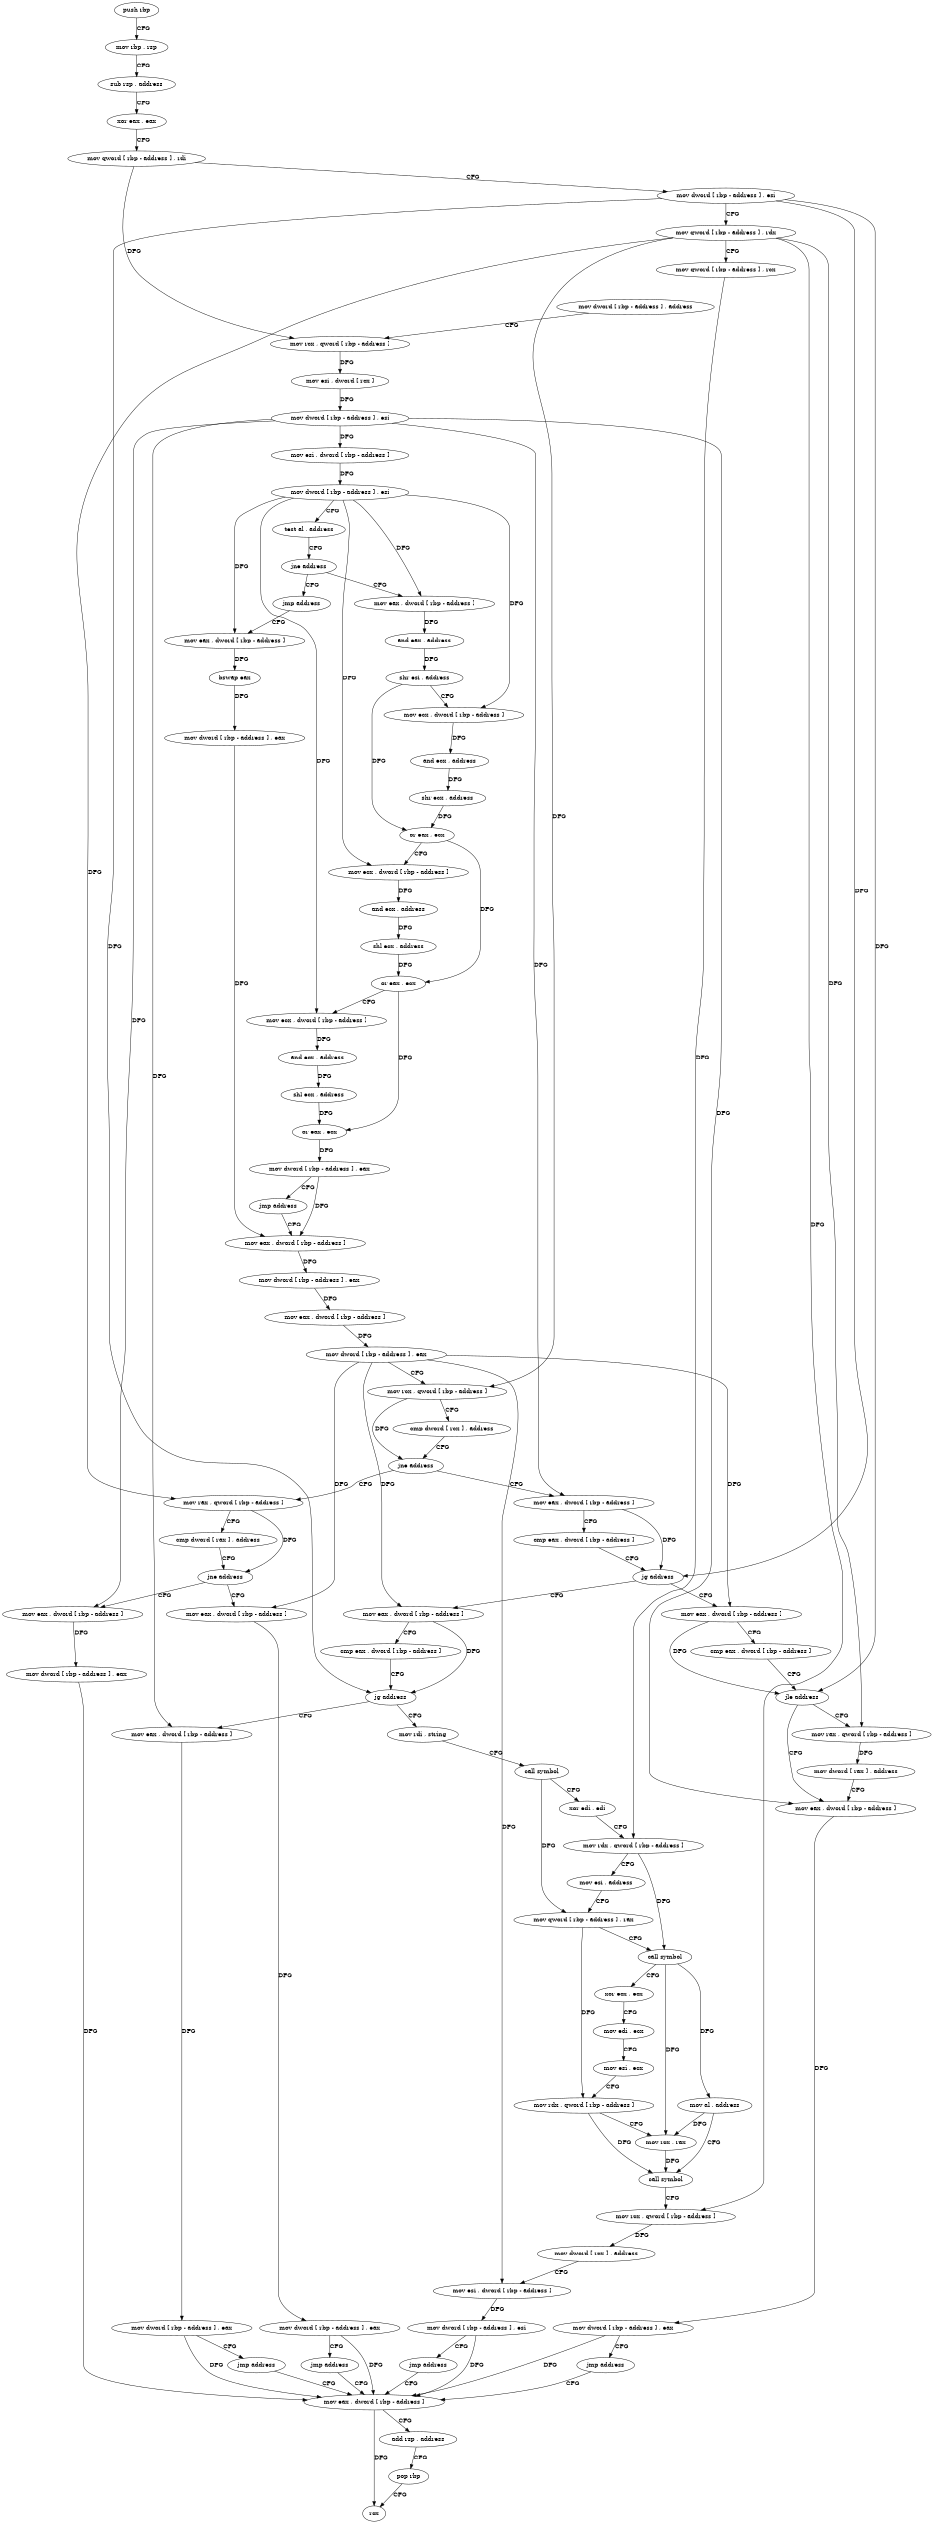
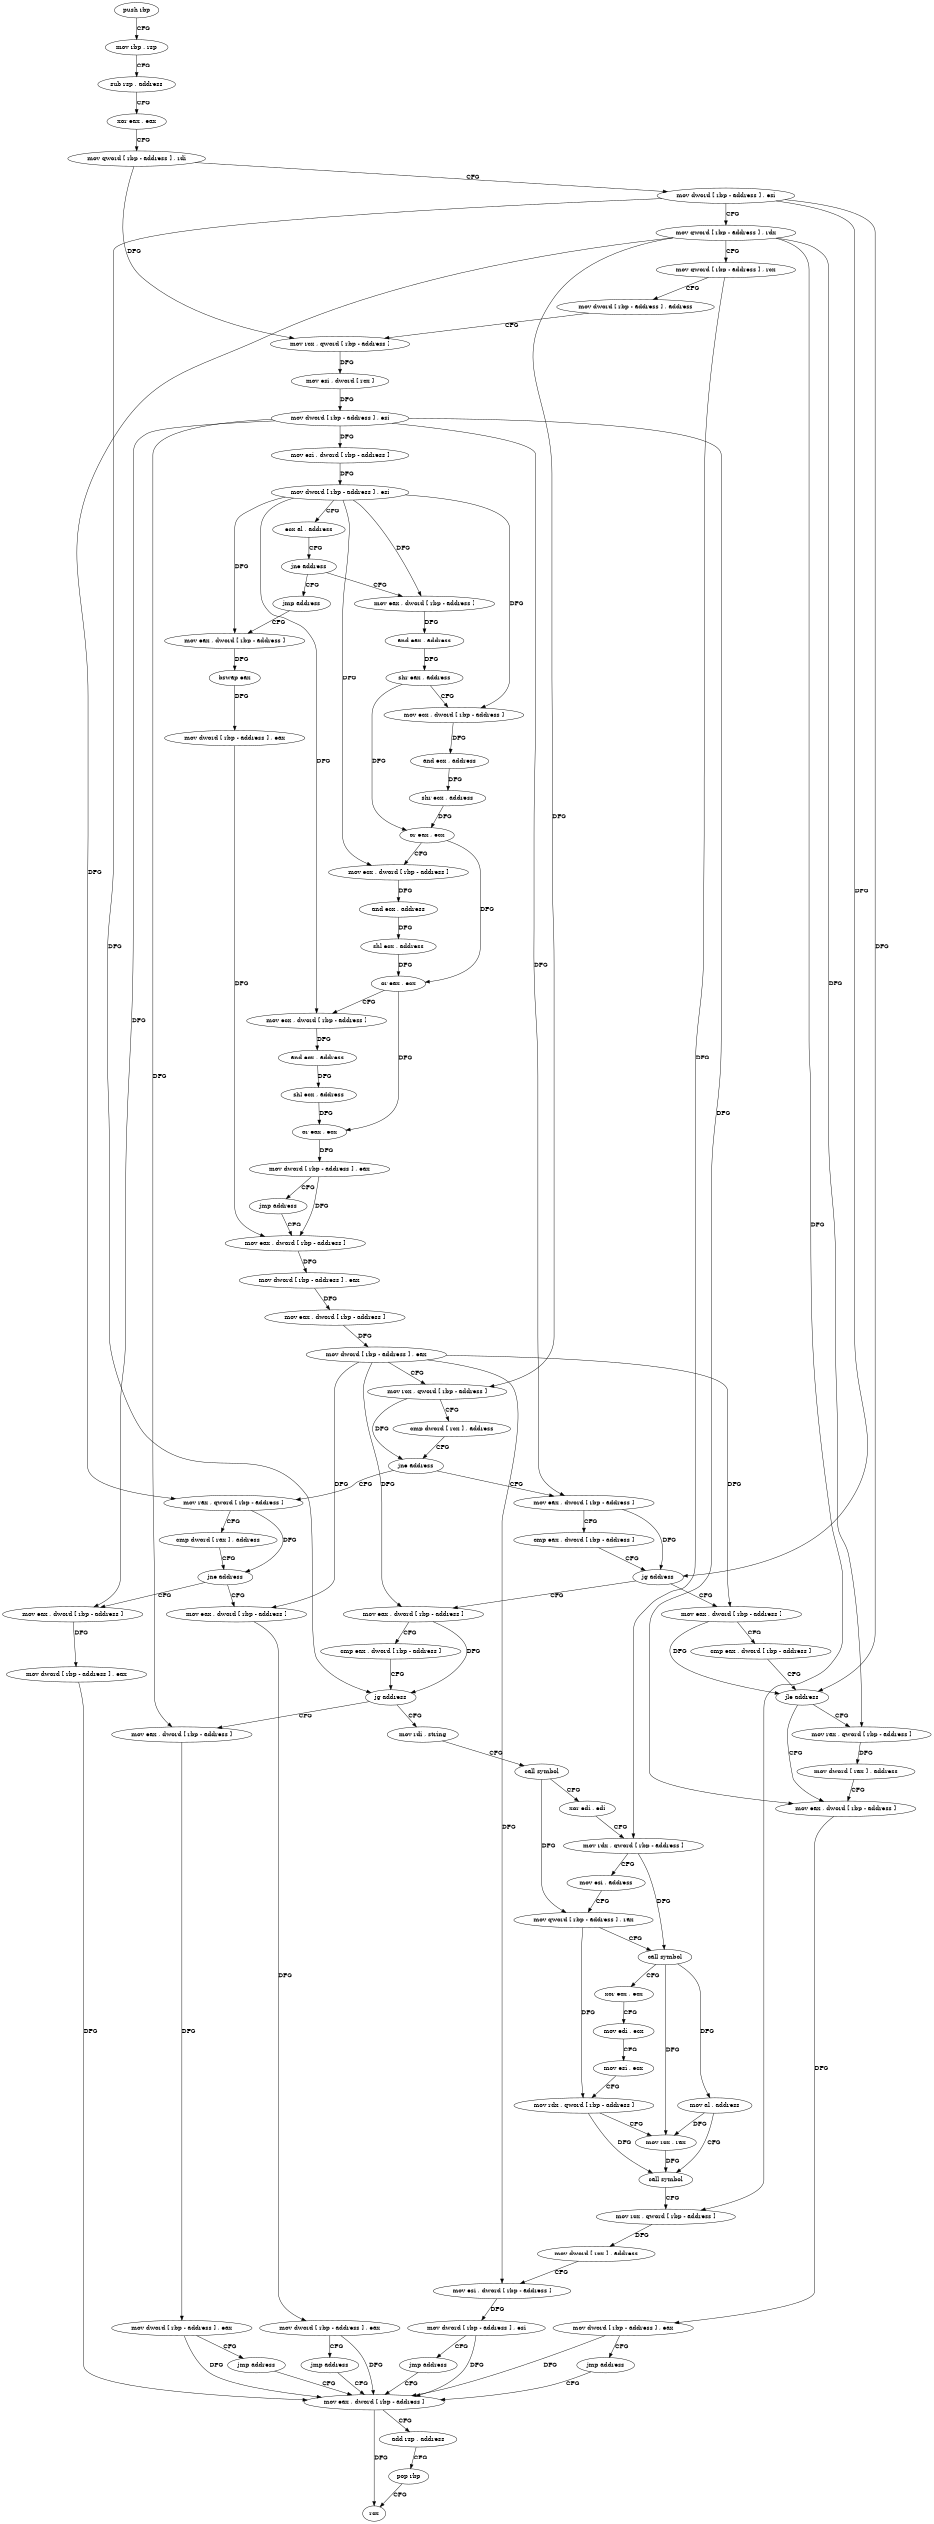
none -> (683, 288)
(309, 530) -> (309, 530)
(424, 678) -> (424, 678)
